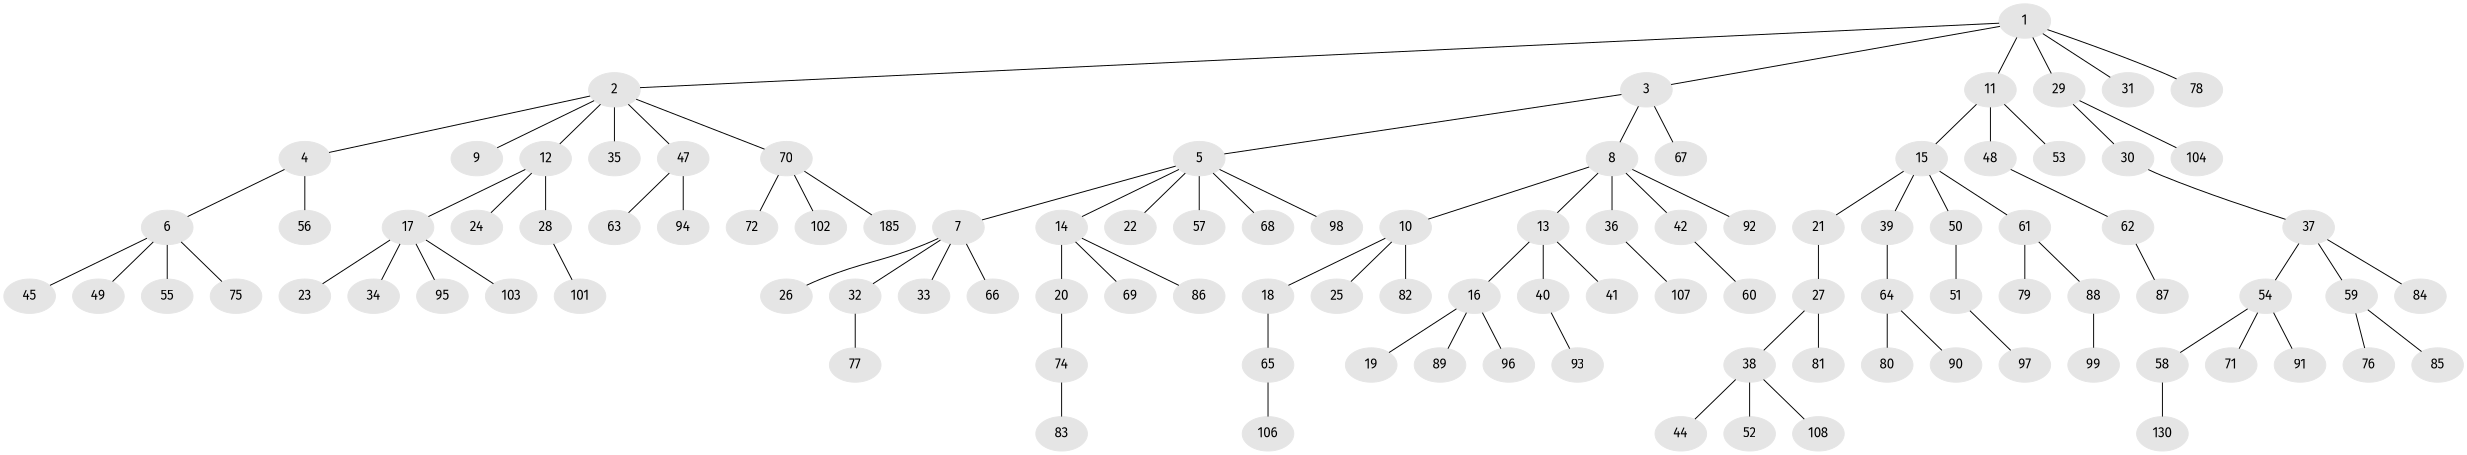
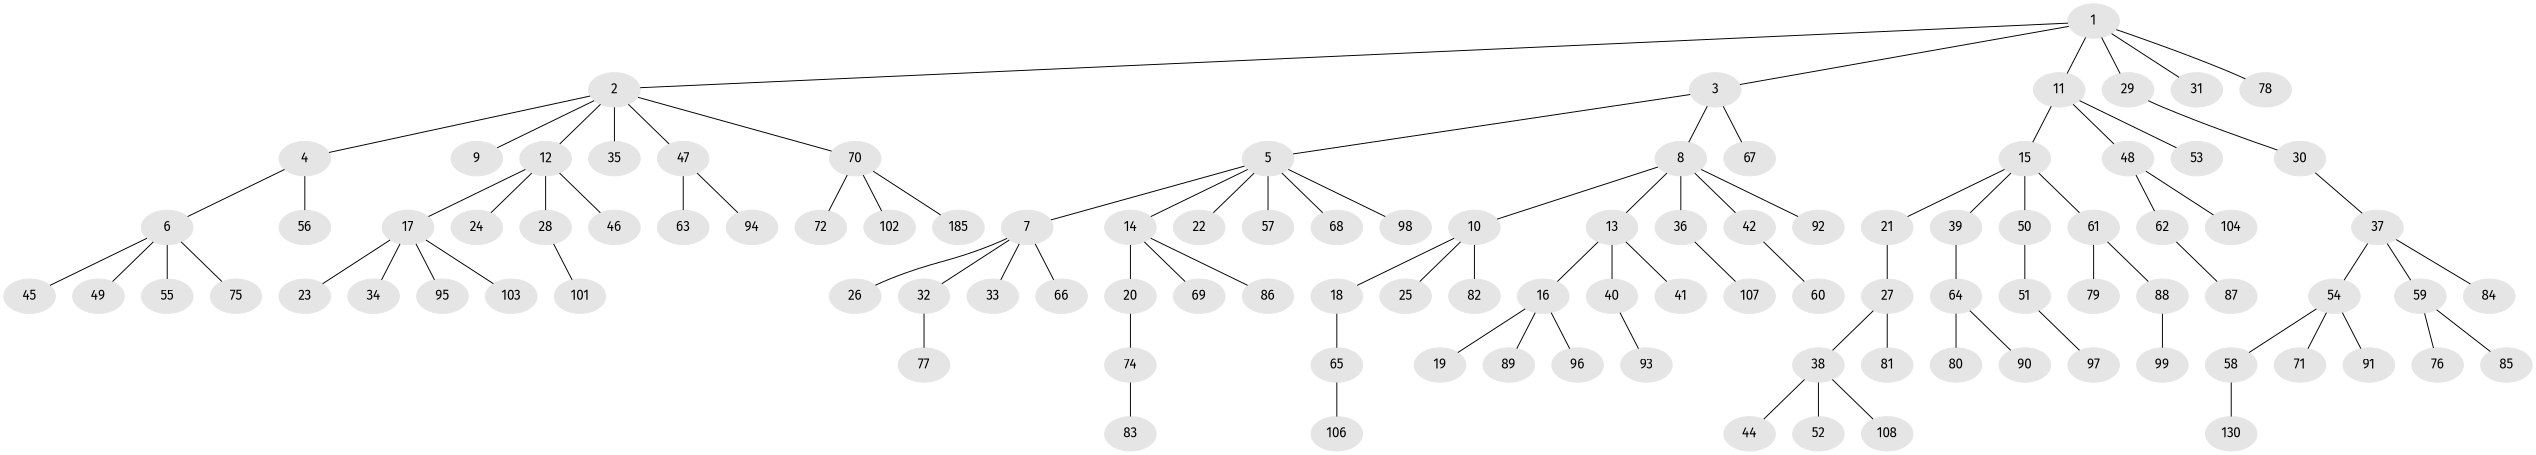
(2128, 124) -> (2180, 193)
none -> (614, 227)
